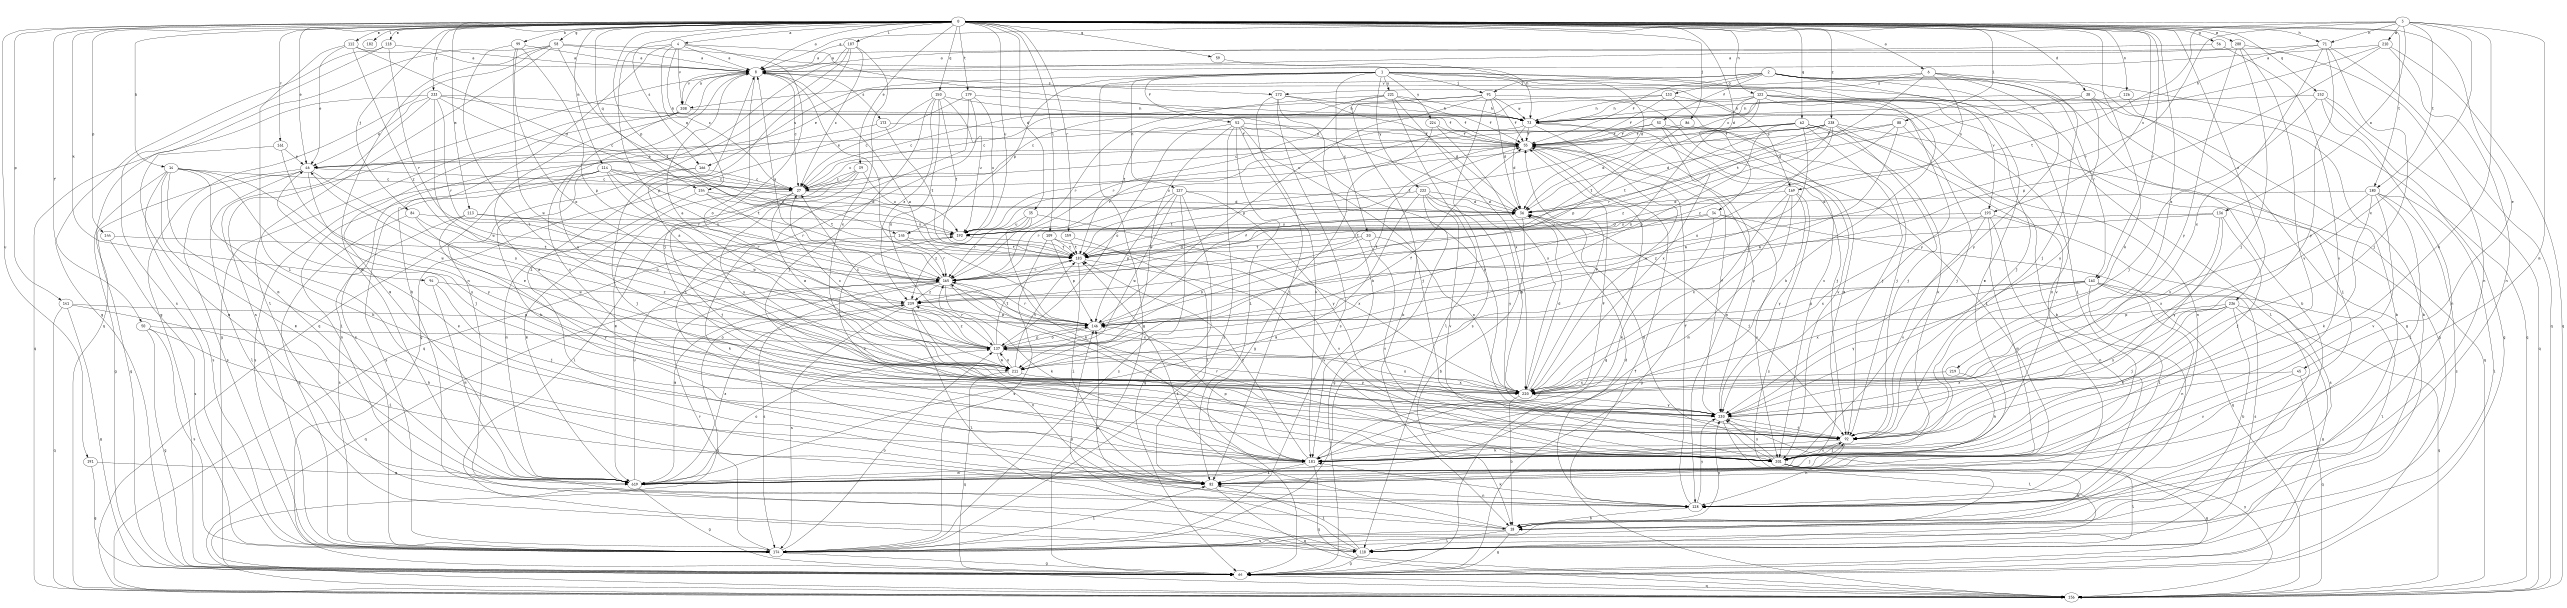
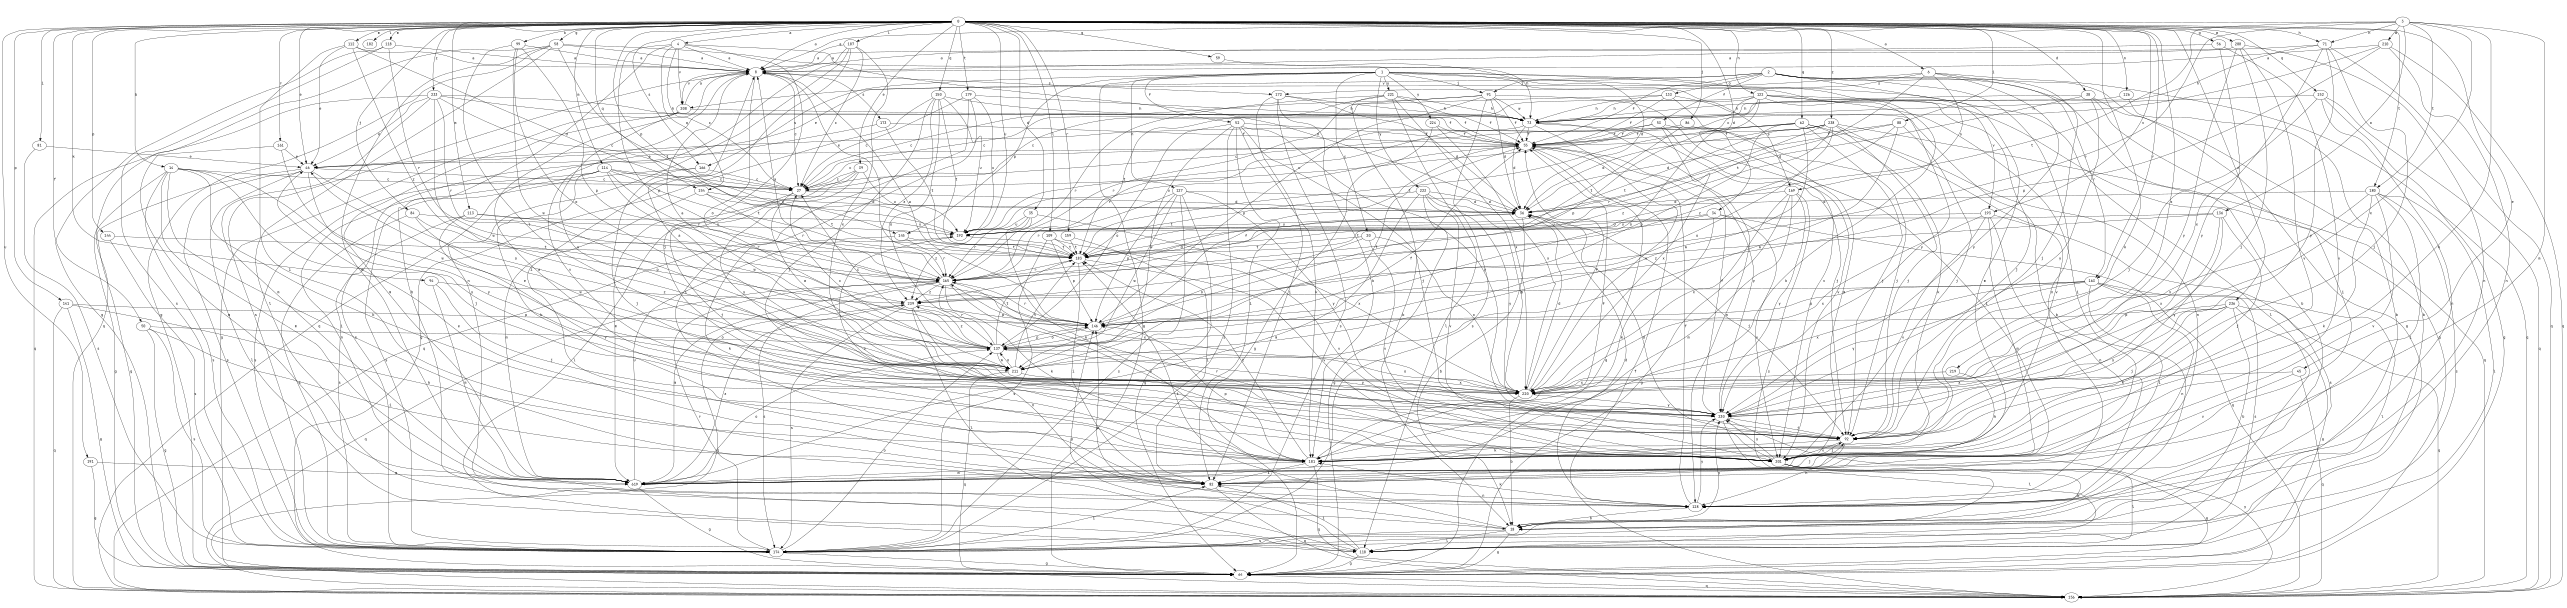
none -> (39, 146)
(561, 279) -> none
none -> (2119, 320)
